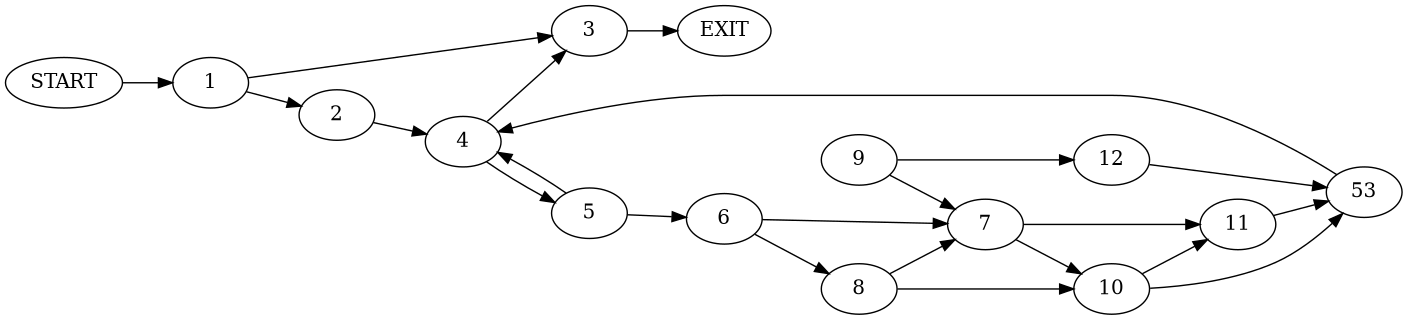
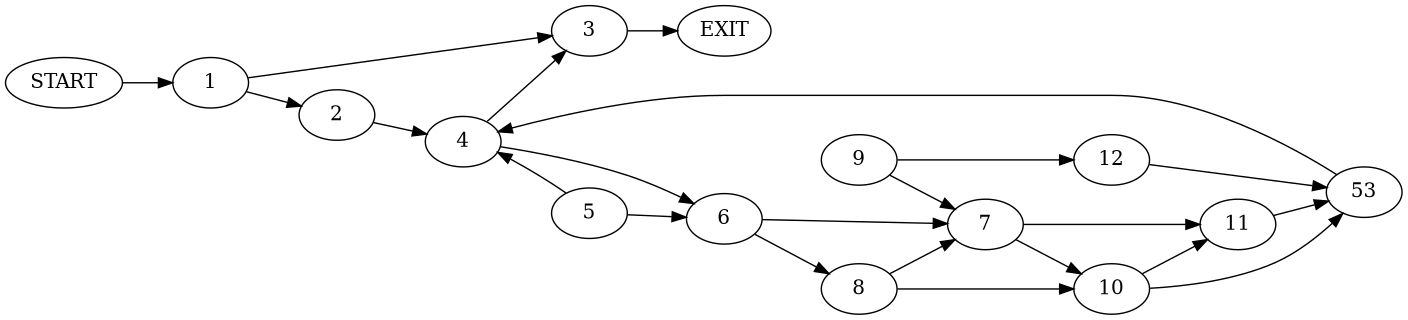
(514, 180) -> (593, 165)
